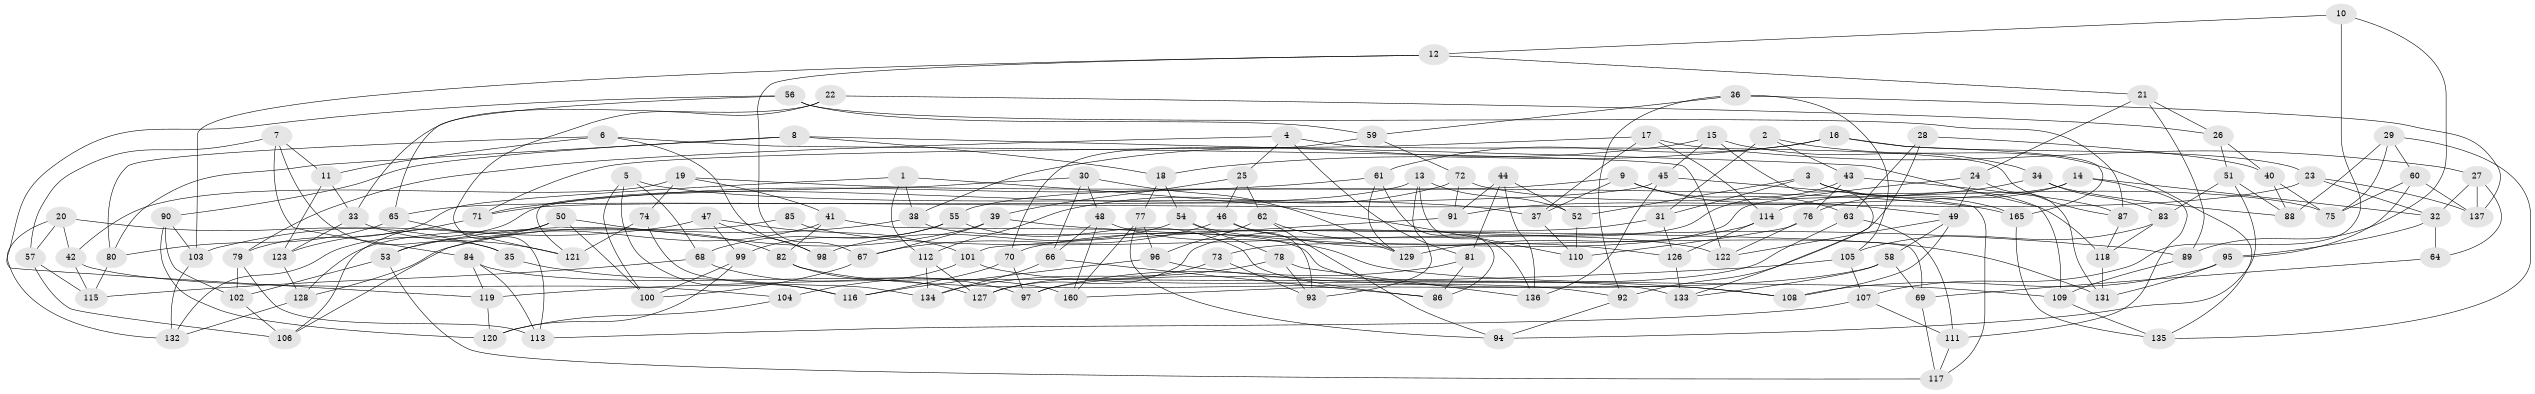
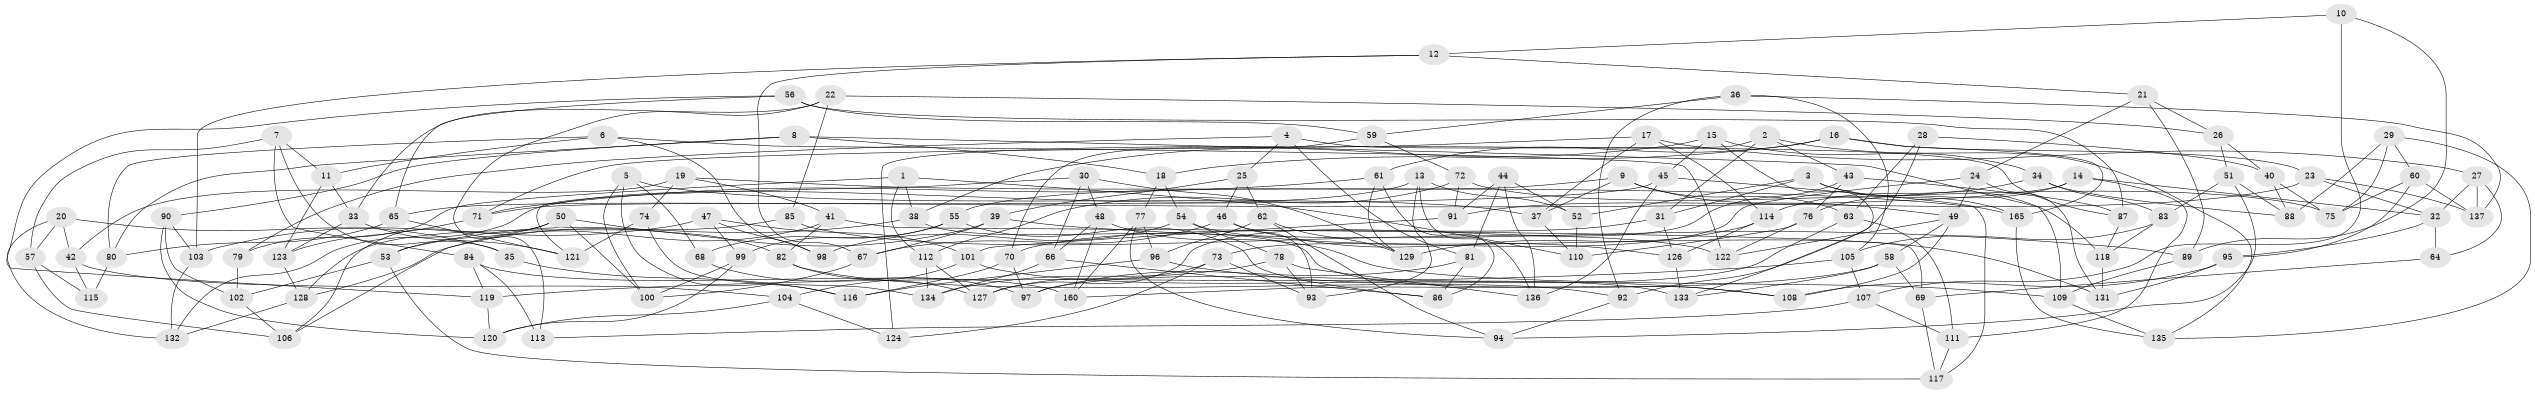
none -> (810, 159)
(411, 278) -> none
(375, 323) -> none
none -> (894, 339)
